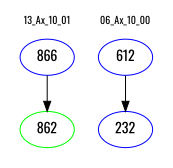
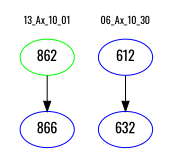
(126, 22) -> (126, 22)
(47, 88) -> (47, 88)
(126, 130) -> (126, 130)
